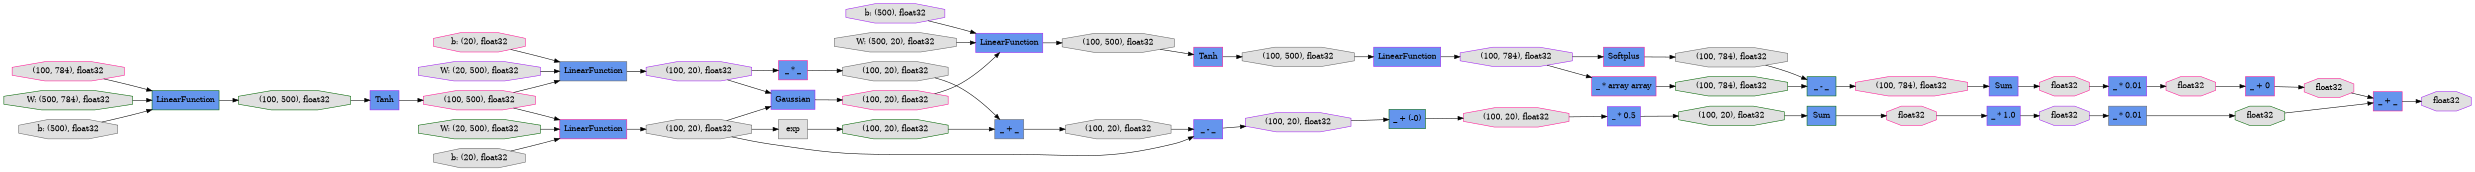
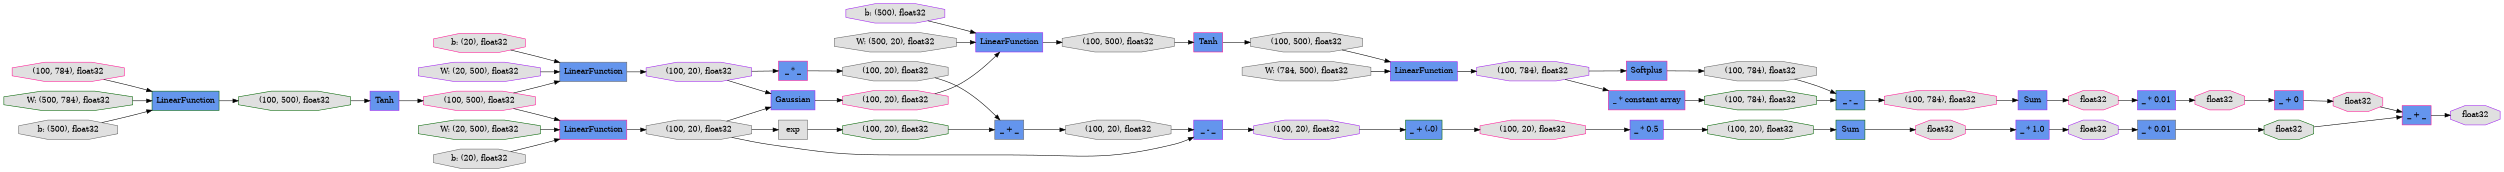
none -> (1307, 71)
(1624, 86) -> (1647, 100)
